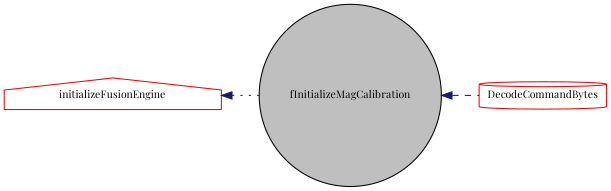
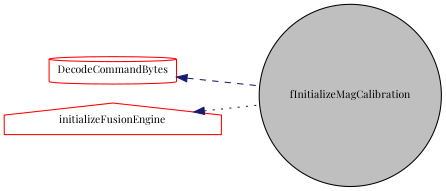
(466, 95) -> (223, 82)
